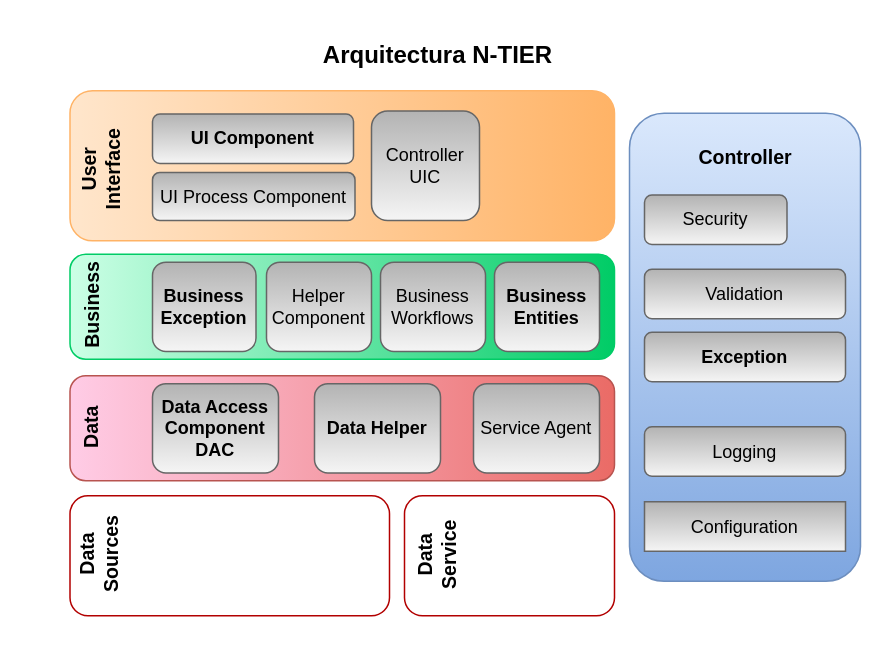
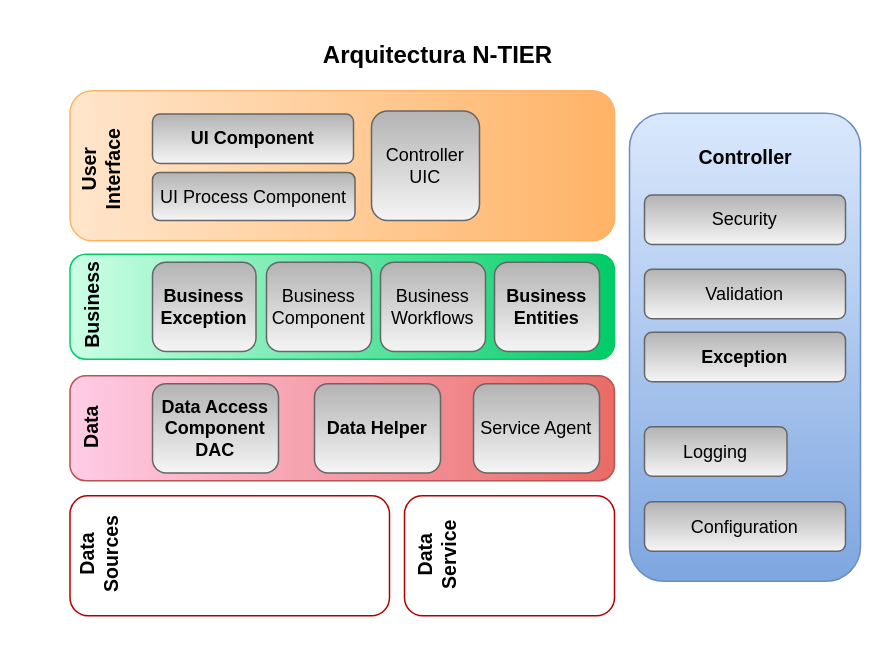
(716, 220) -> (745, 220)
(319, 307) -> (319, 307)
(745, 452) -> (716, 452)
(745, 527) -> (745, 527)
